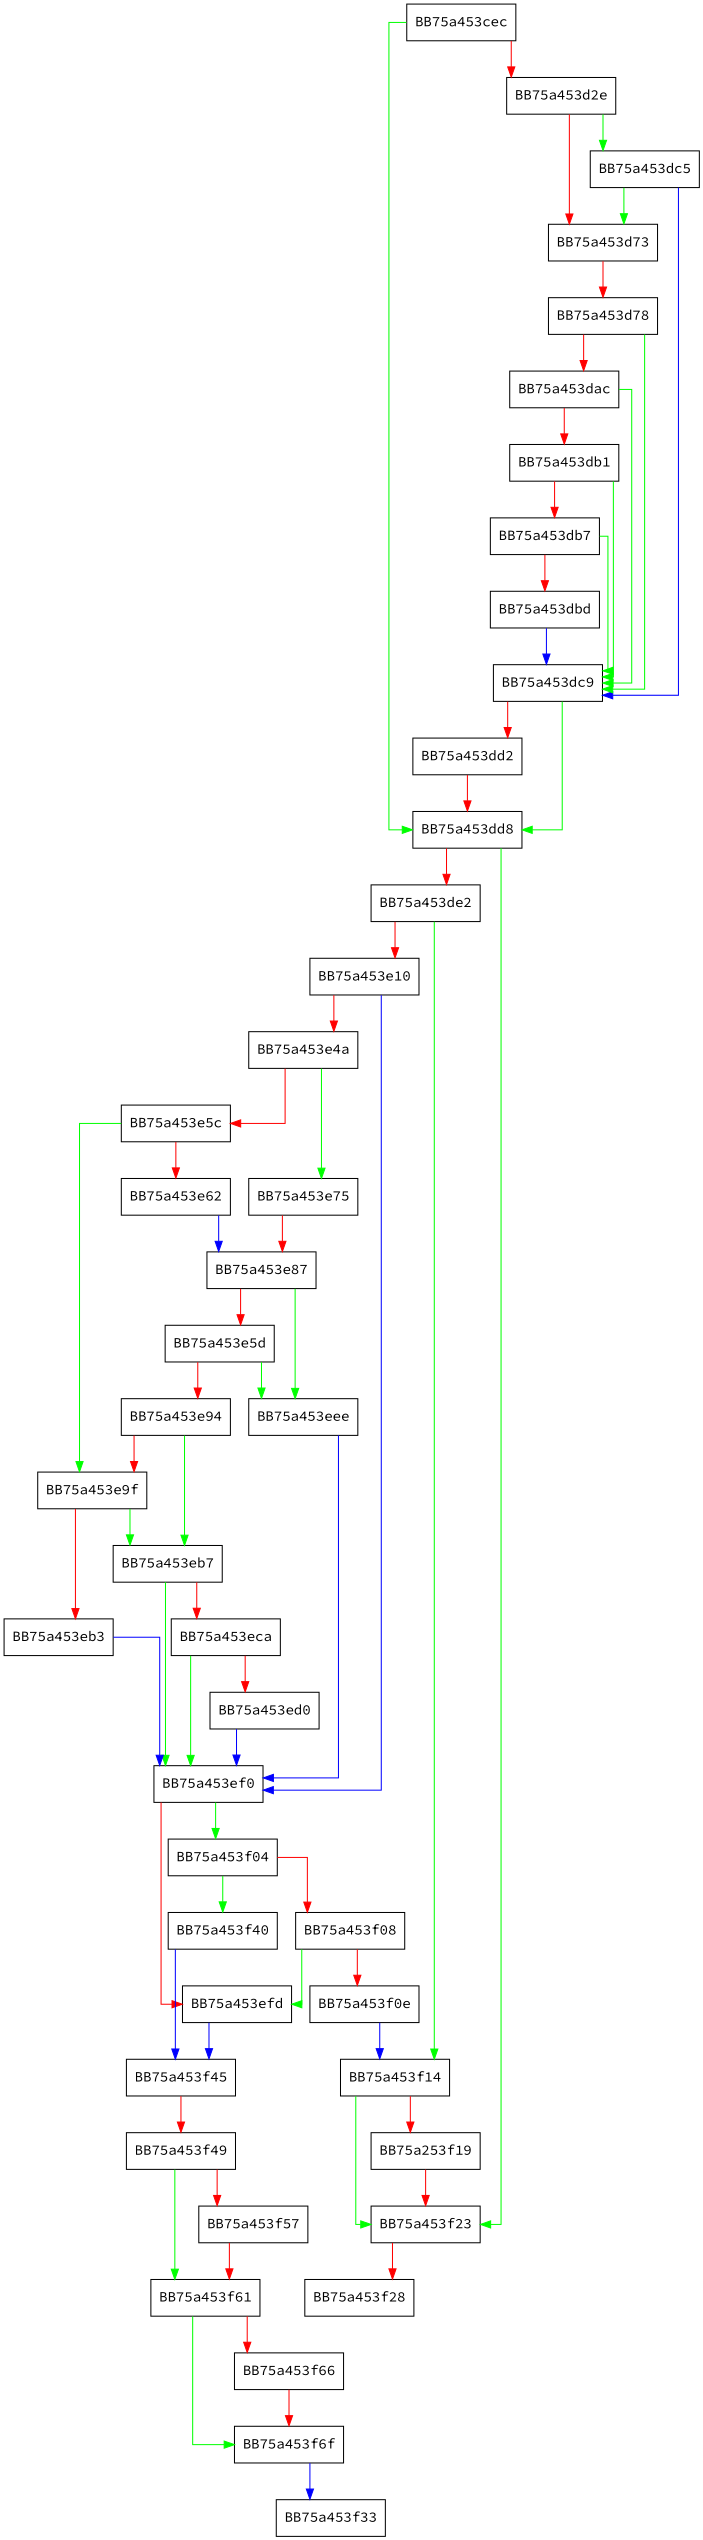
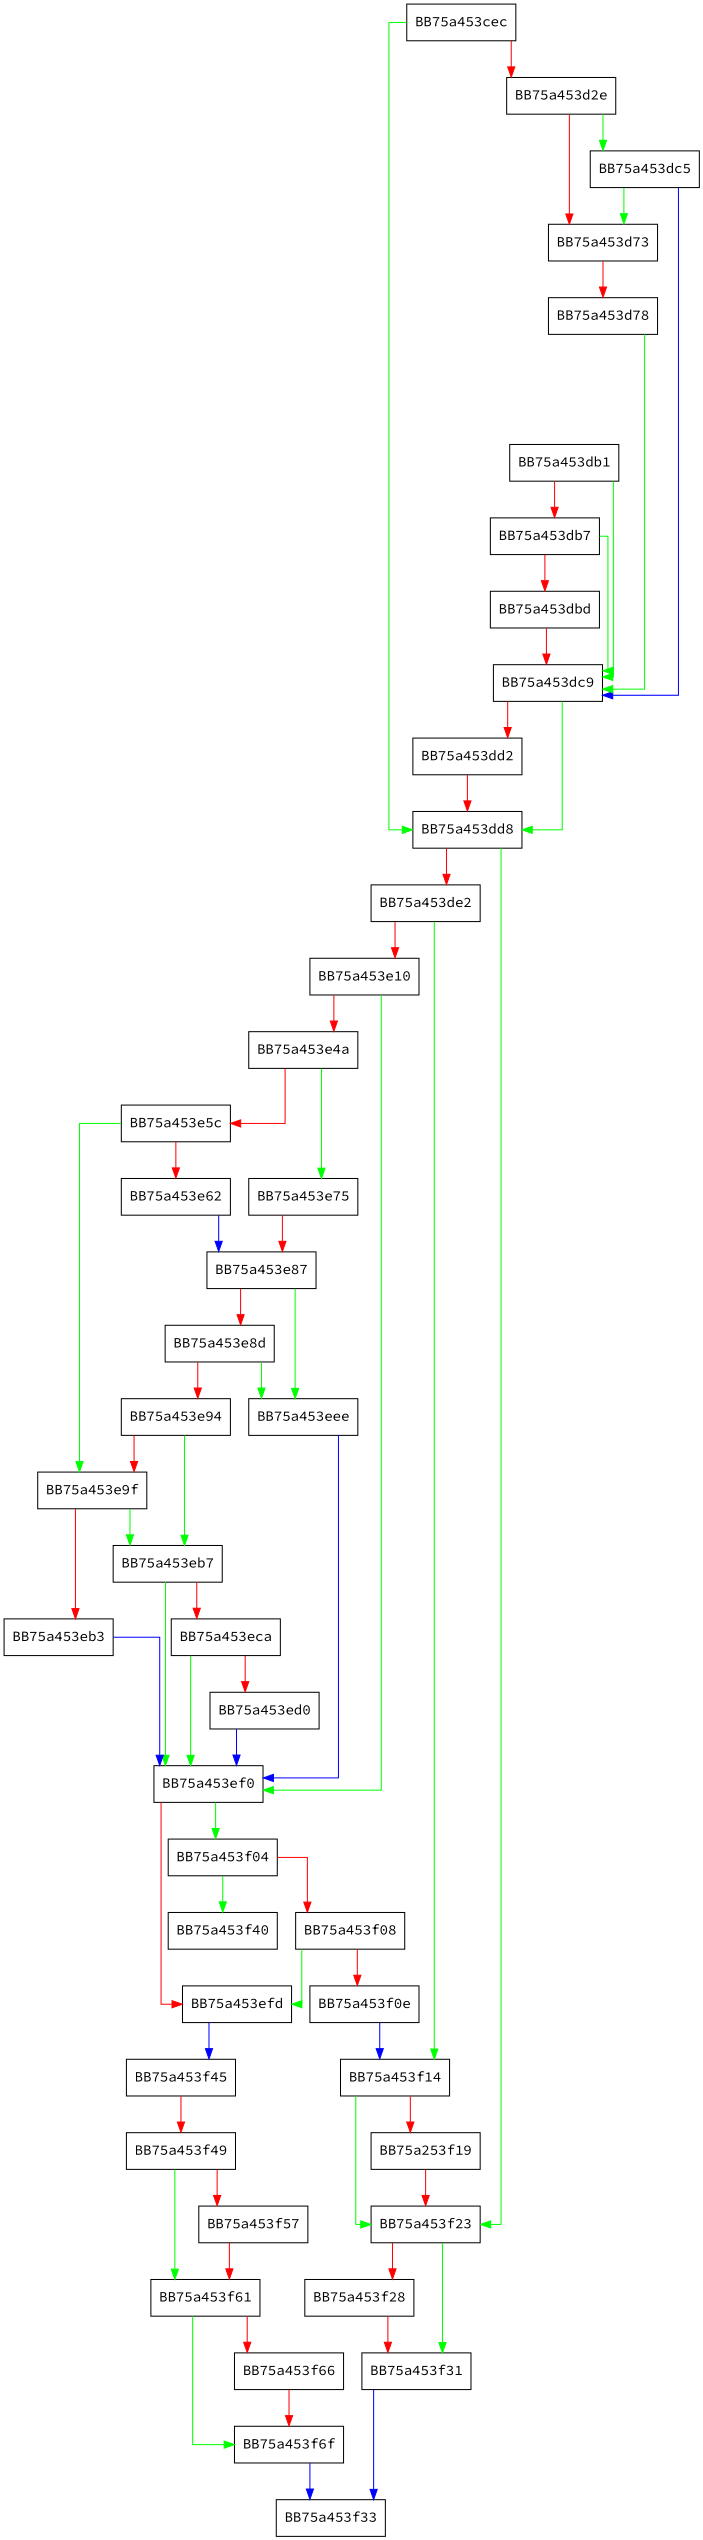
(564, 389) -> none
(546, 641) -> (546, 641)
(220, 1344) -> (220, 1344)
(381, 1447) -> (381, 1447)
(175, 1997) -> none
none -> (416, 2371)
